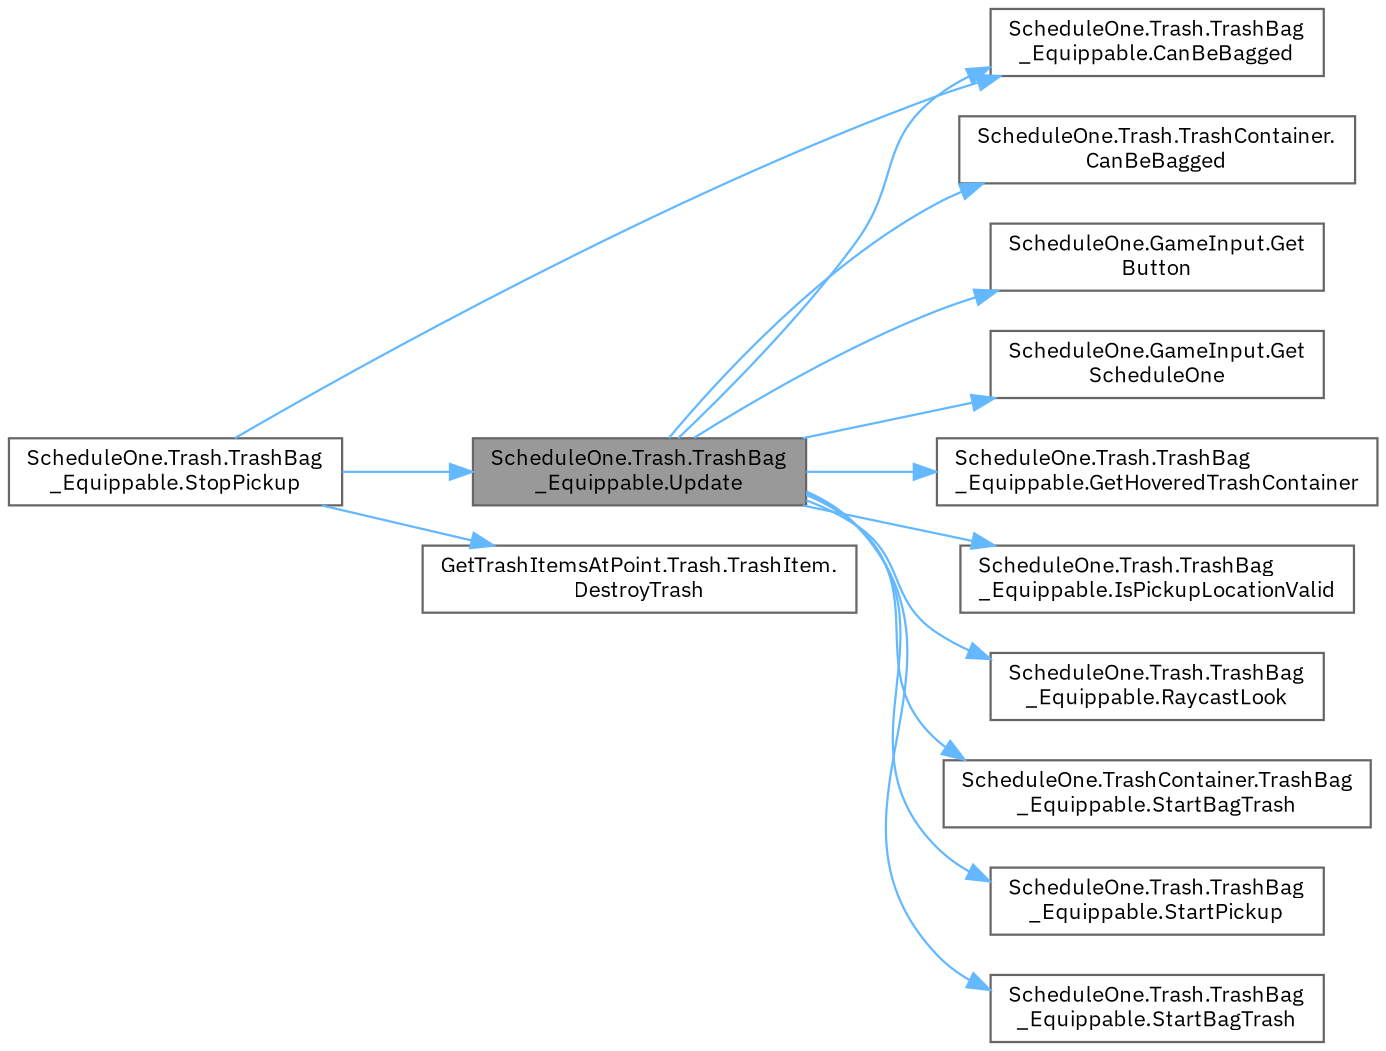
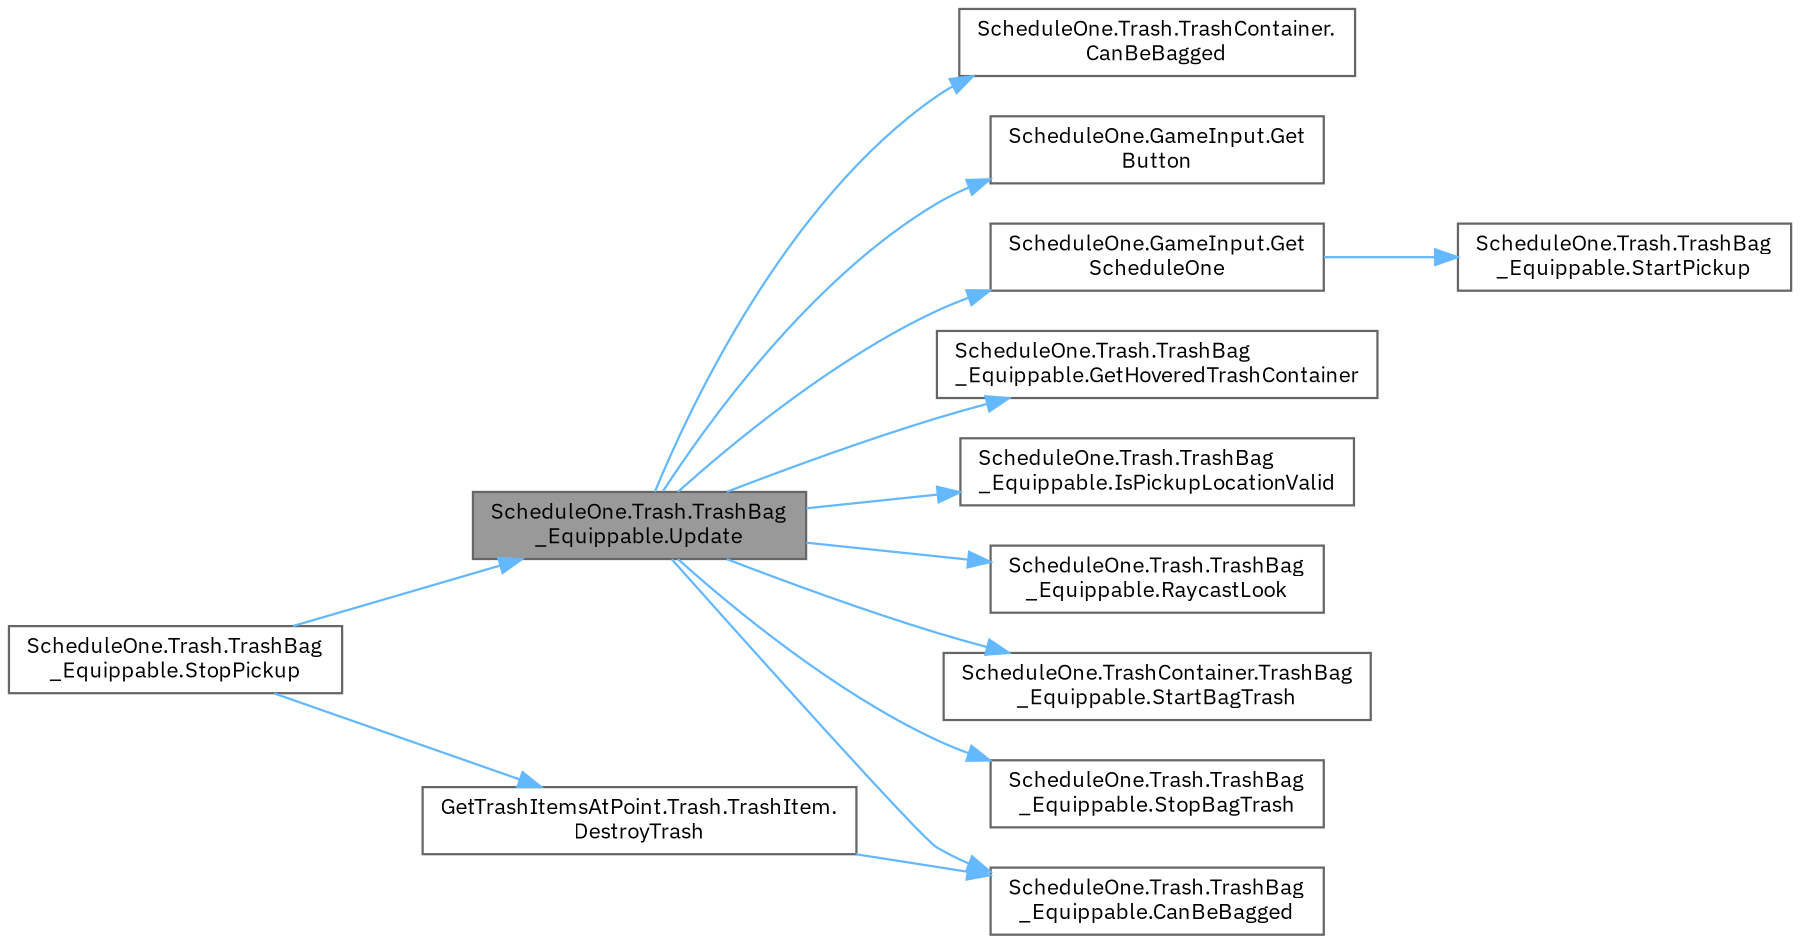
(599, 244) -> (912, 863)
(897, 677) -> (1379, 257)
(1157, 1008) -> (1157, 794)
